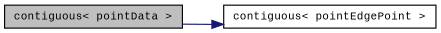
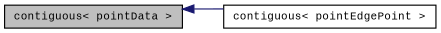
(197, 24) -> (209, 9)
